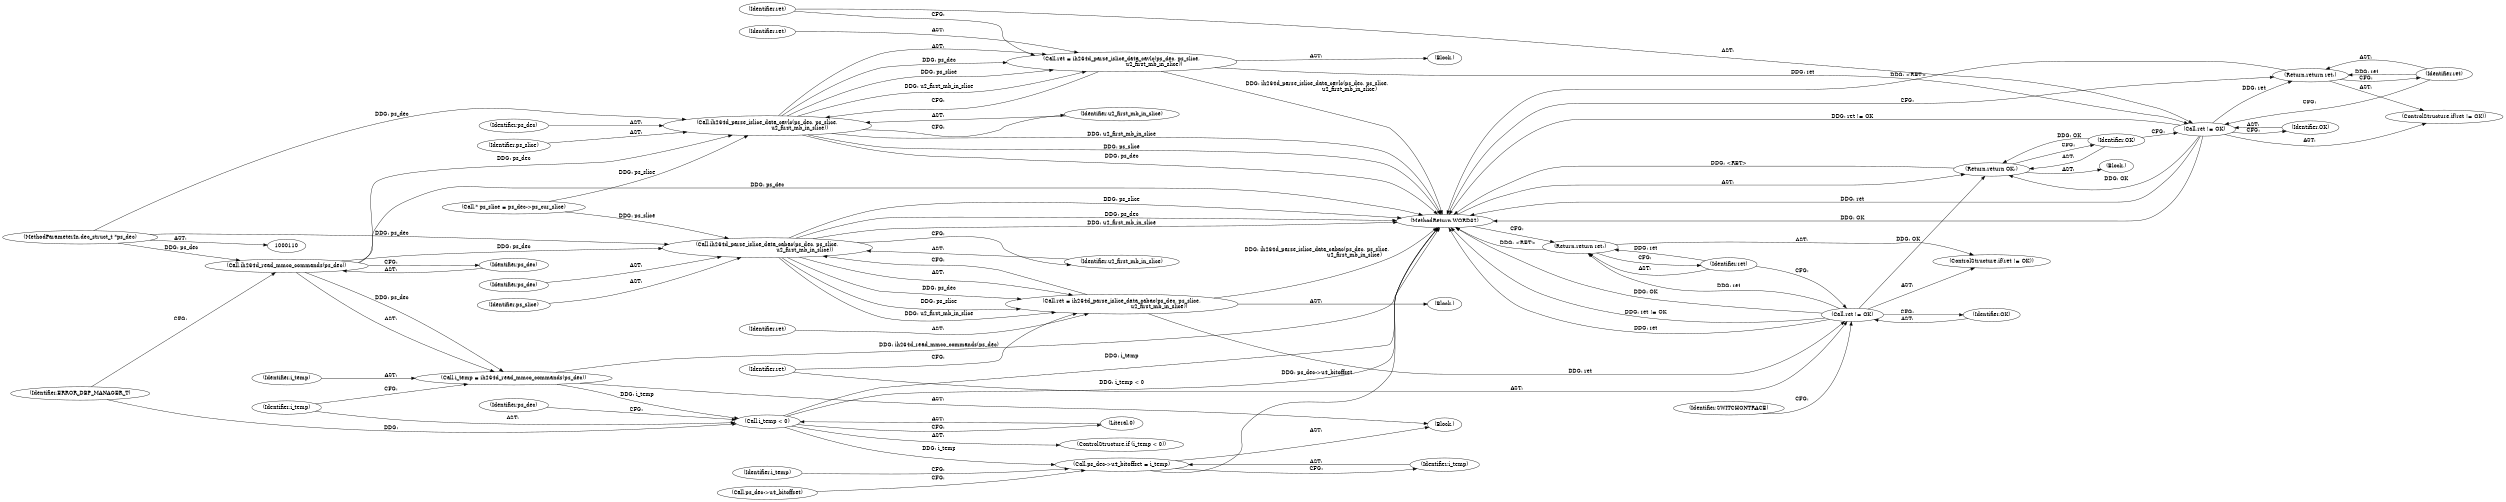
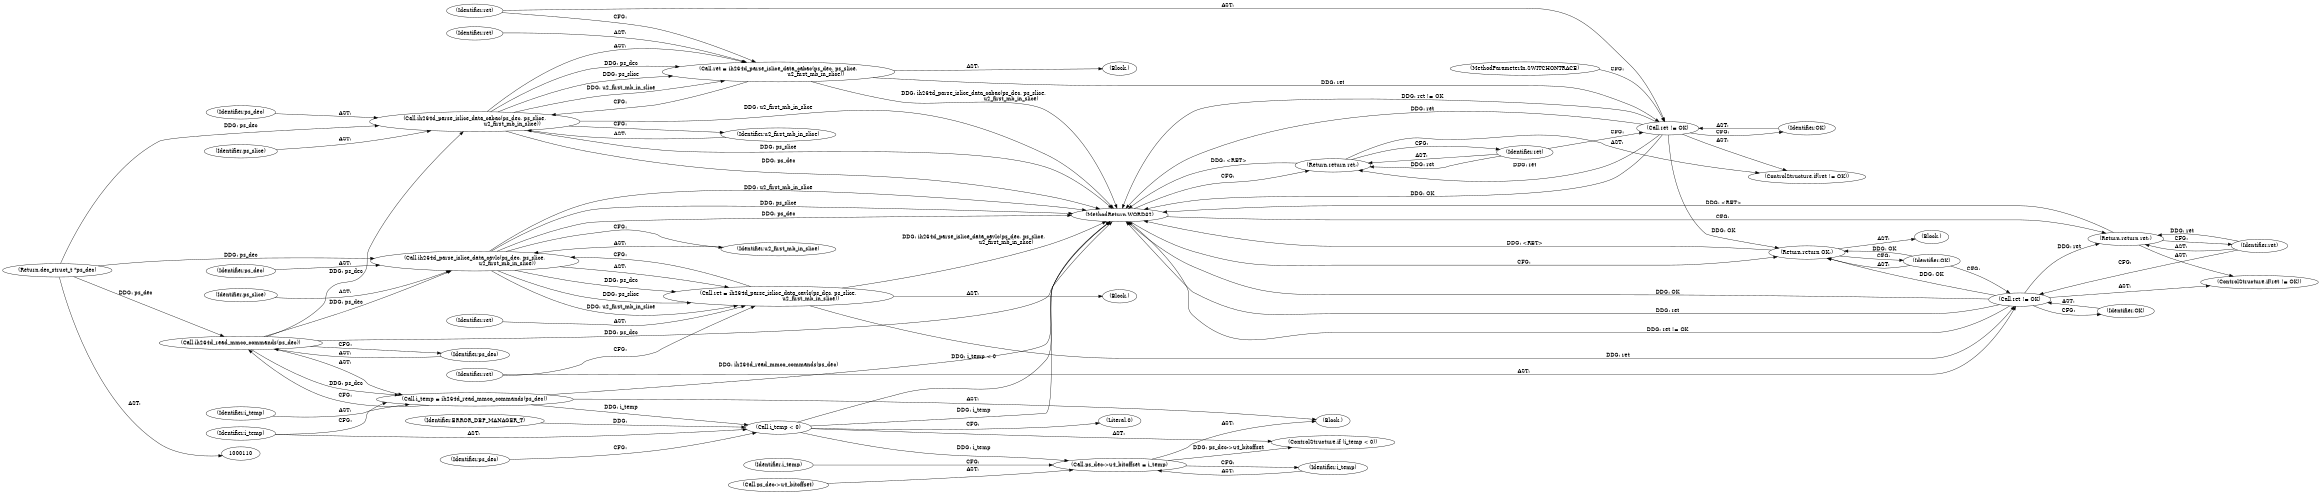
(1729, 182) -> (1525, 262)
(514, 207) -> none
(80, 237) -> (57, 270)
(182, 331) -> (334, 399)
(1336, 402) -> (1228, 454)
(1729, 408) -> (1525, 69)
(952, 423) -> none
(939, 478) -> (974, 469)
